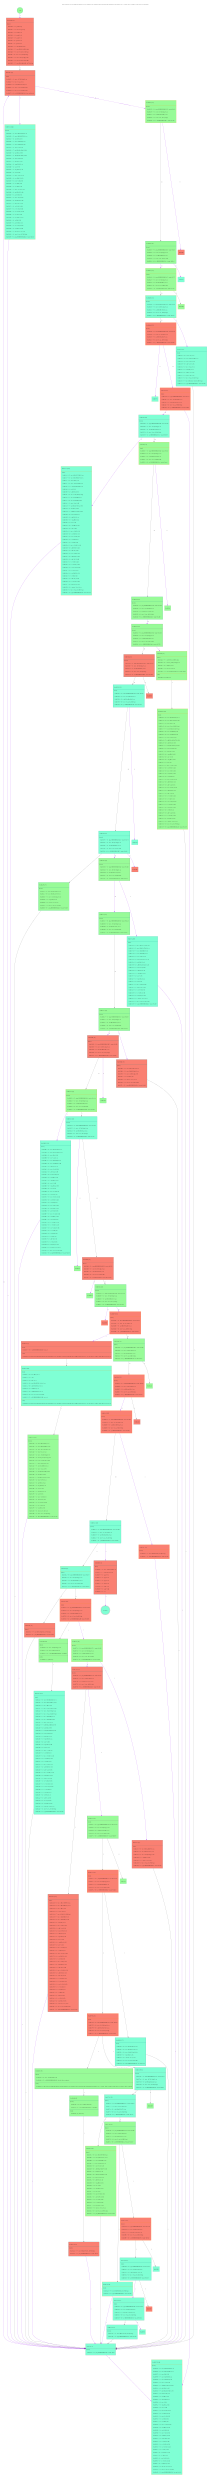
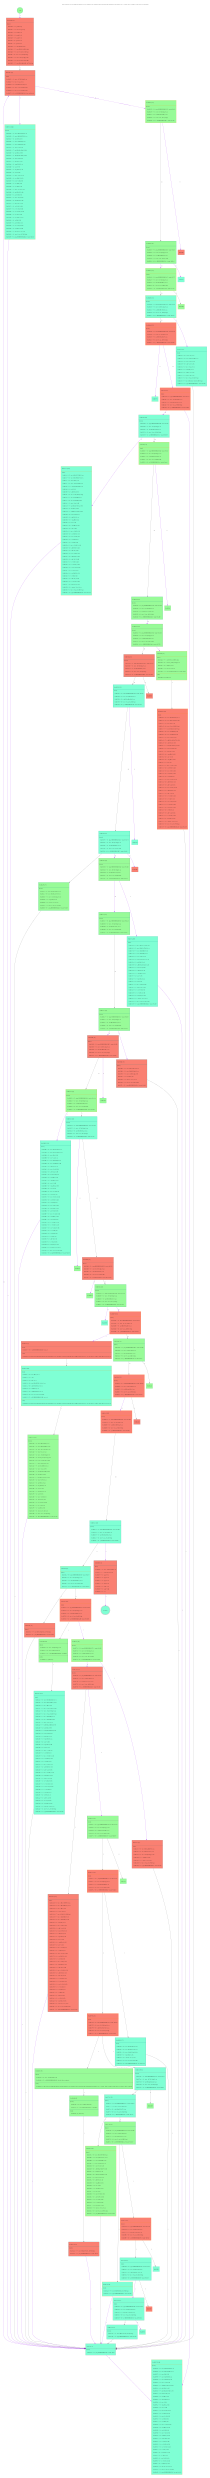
(172, 769) -> (172, 769)
(105, 1323) -> (105, 1323)
(154, 1552) -> none
